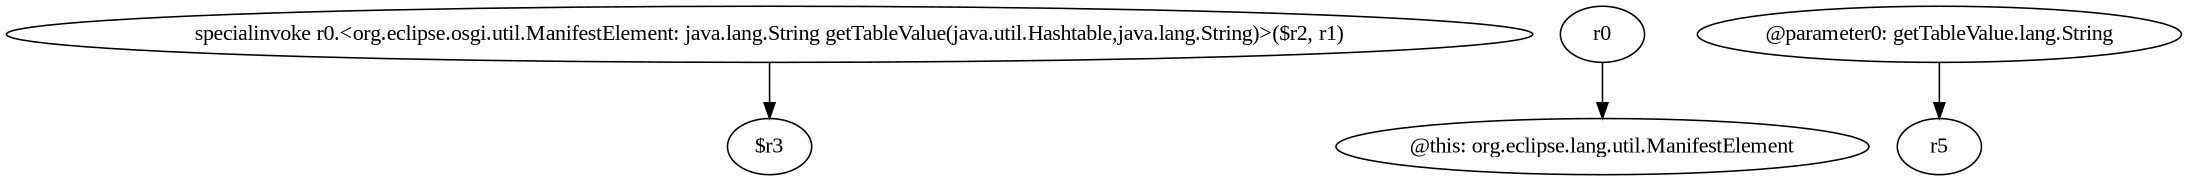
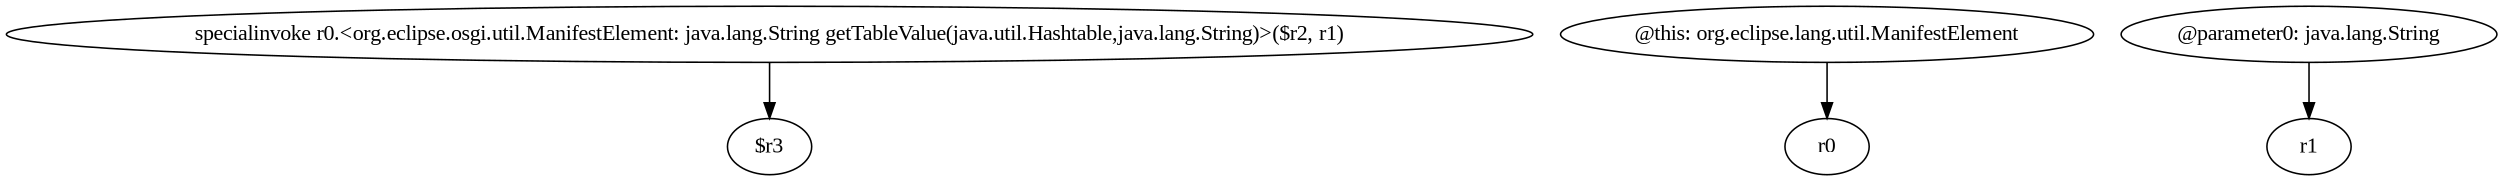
(1939, 34) -> (2309, 34)
(1602, 83) -> (1827, 83)
(1939, 147) -> (2309, 147)
